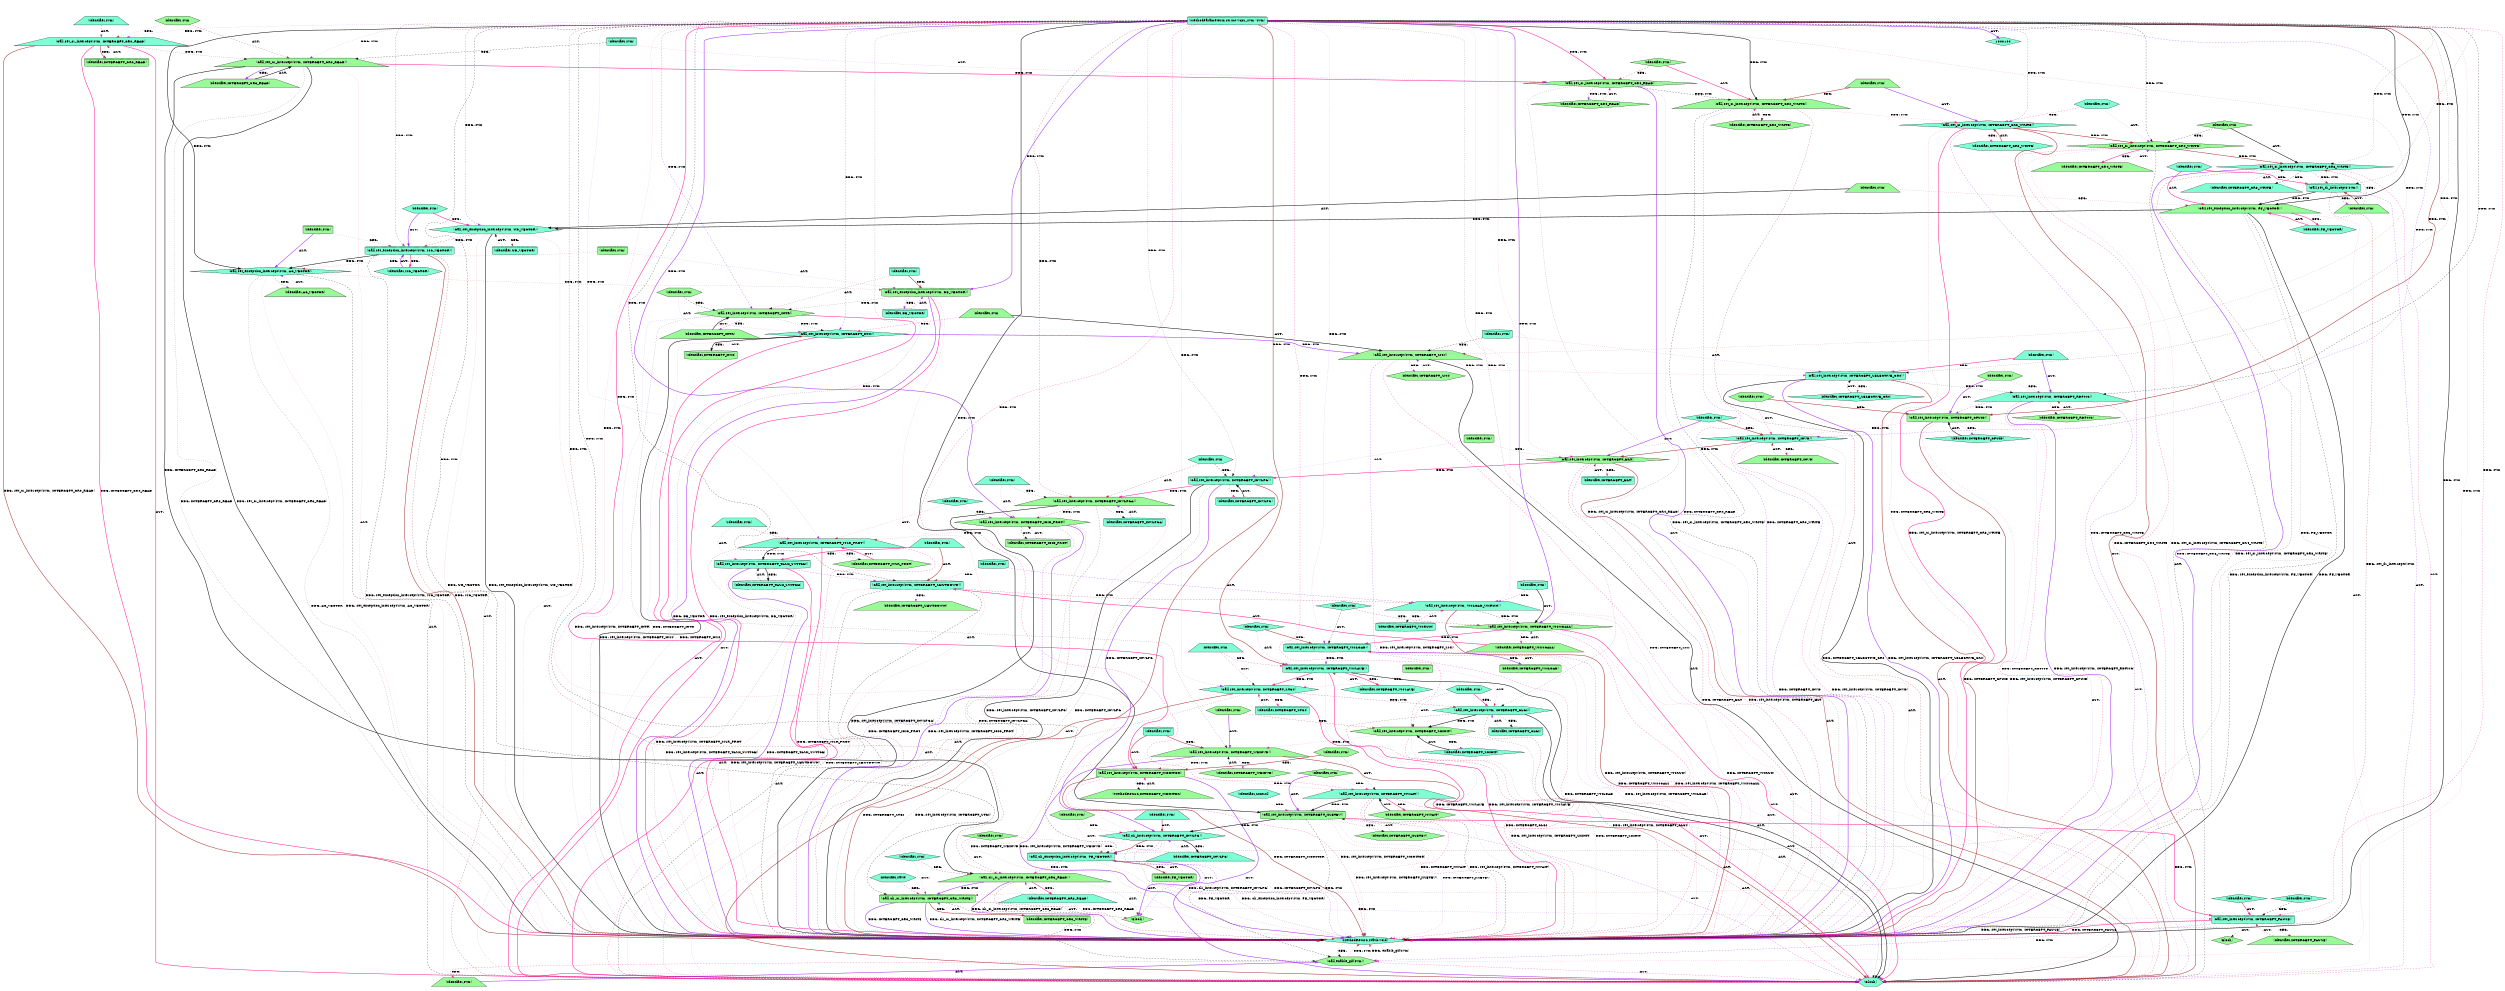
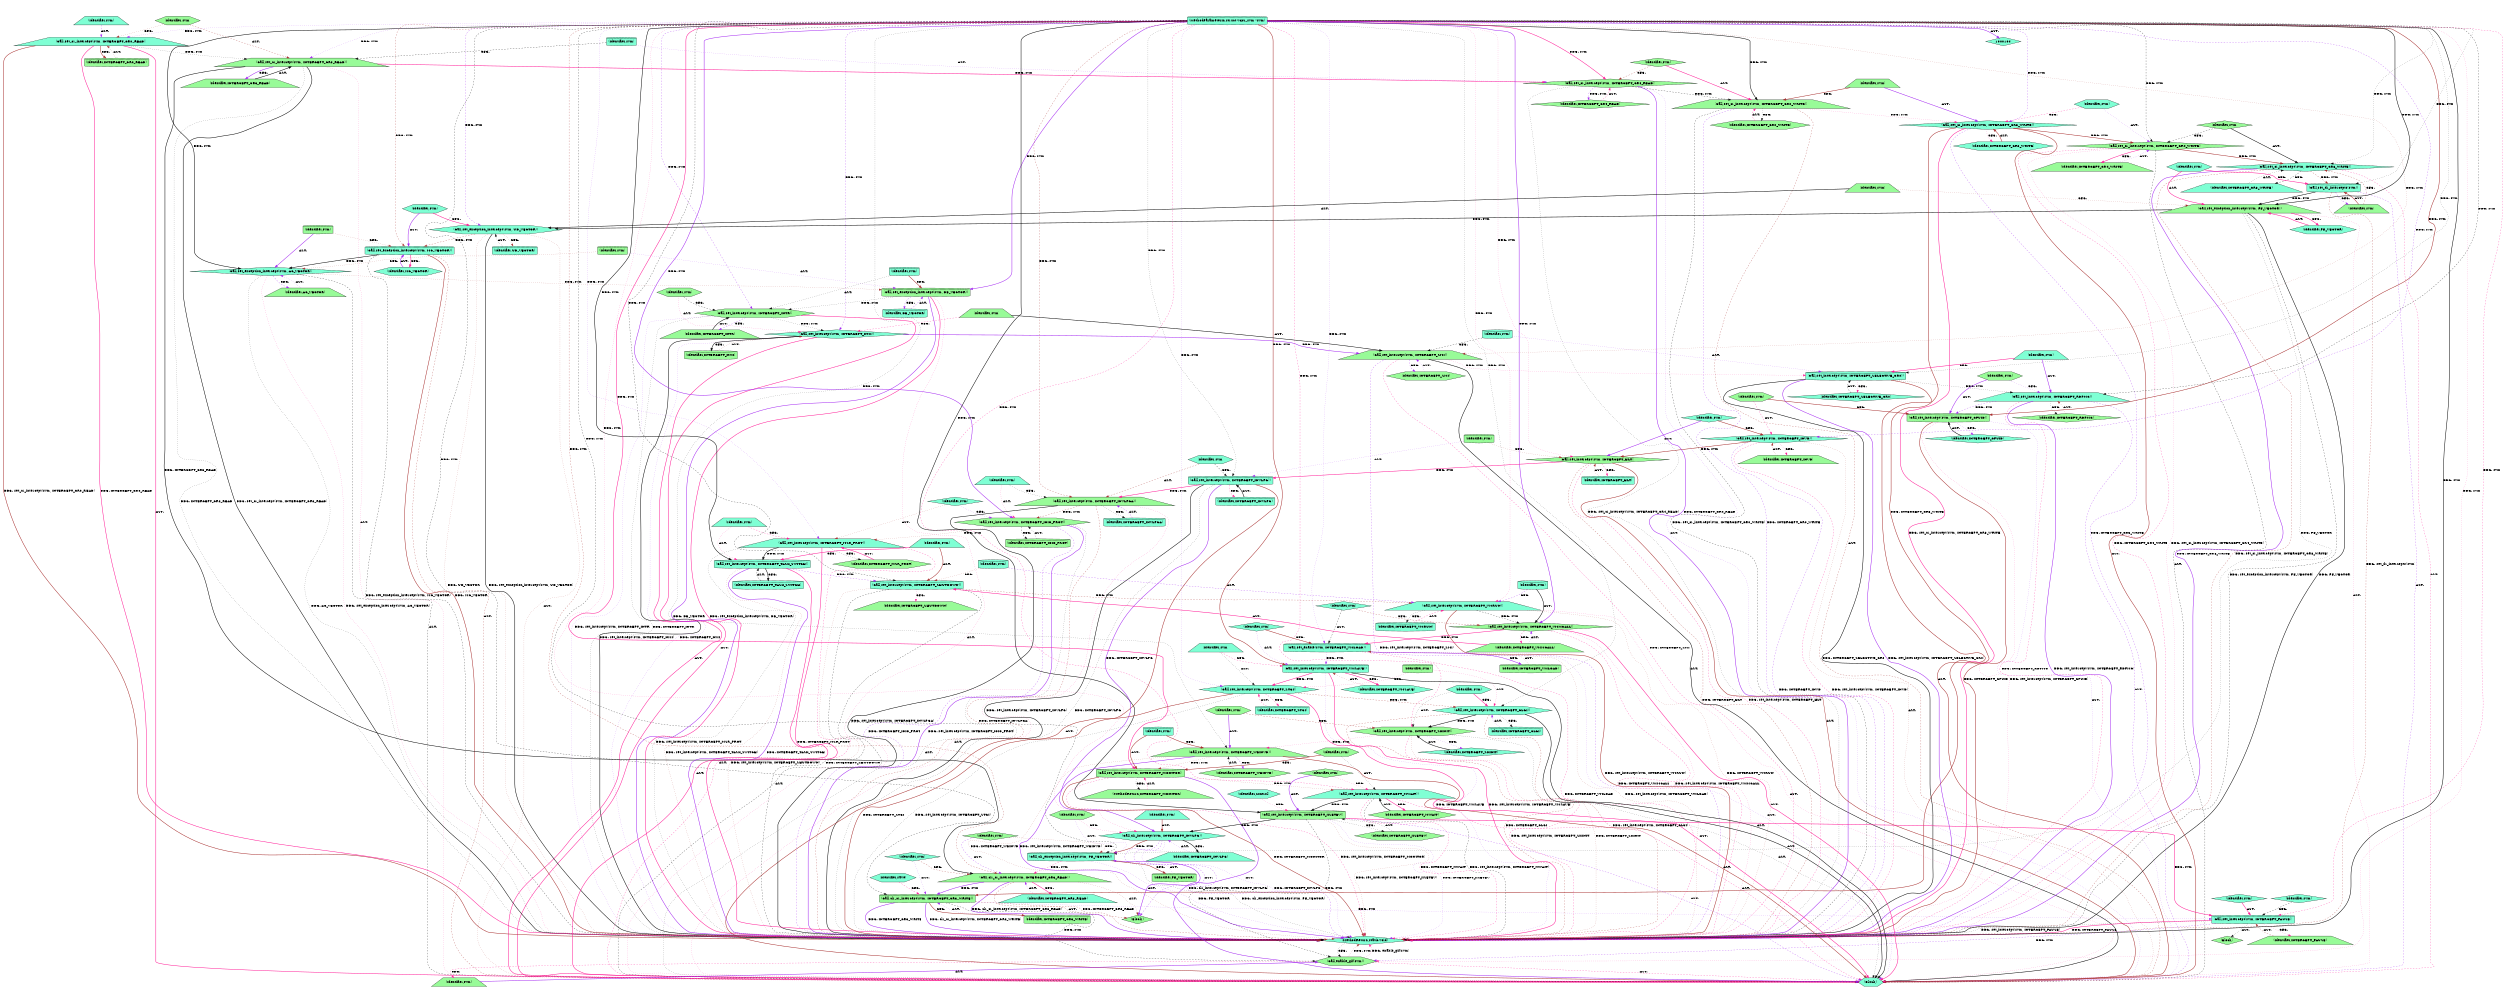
none -> (641, 88)
(1857, 429) -> none
(1028, 533) -> (1028, 533)
(1463, 606) -> (1463, 606)
(1327, 648) -> (1327, 648)
(1891, 888) -> (1891, 888)
(2276, 929) -> (2276, 929)
